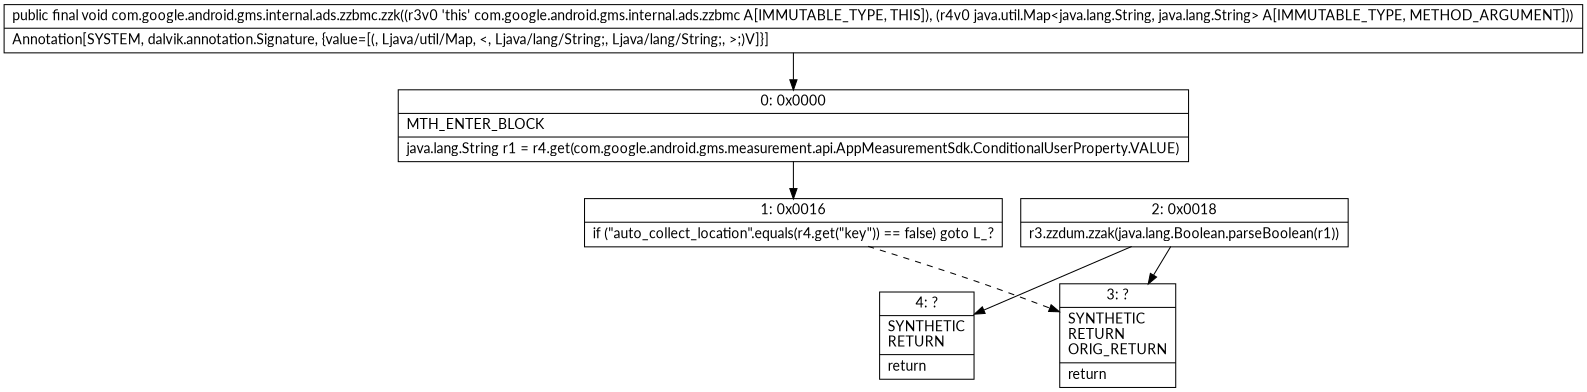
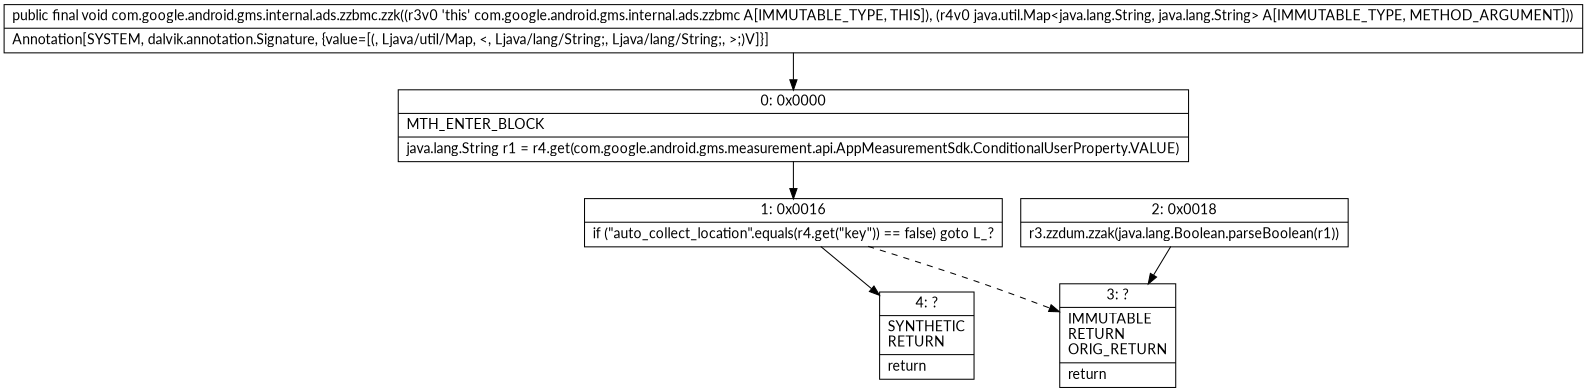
(1058, 278) -> (846, 268)
(1107, 319) -> (1110, 319)
